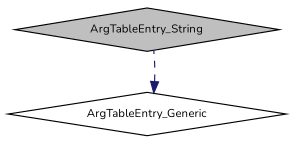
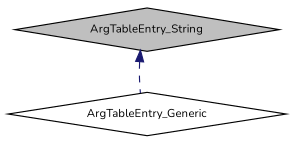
(155, 66) -> (139, 77)
